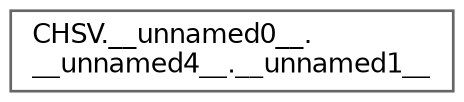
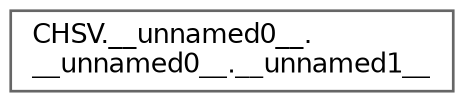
(232, 51) -> (232, 51)
